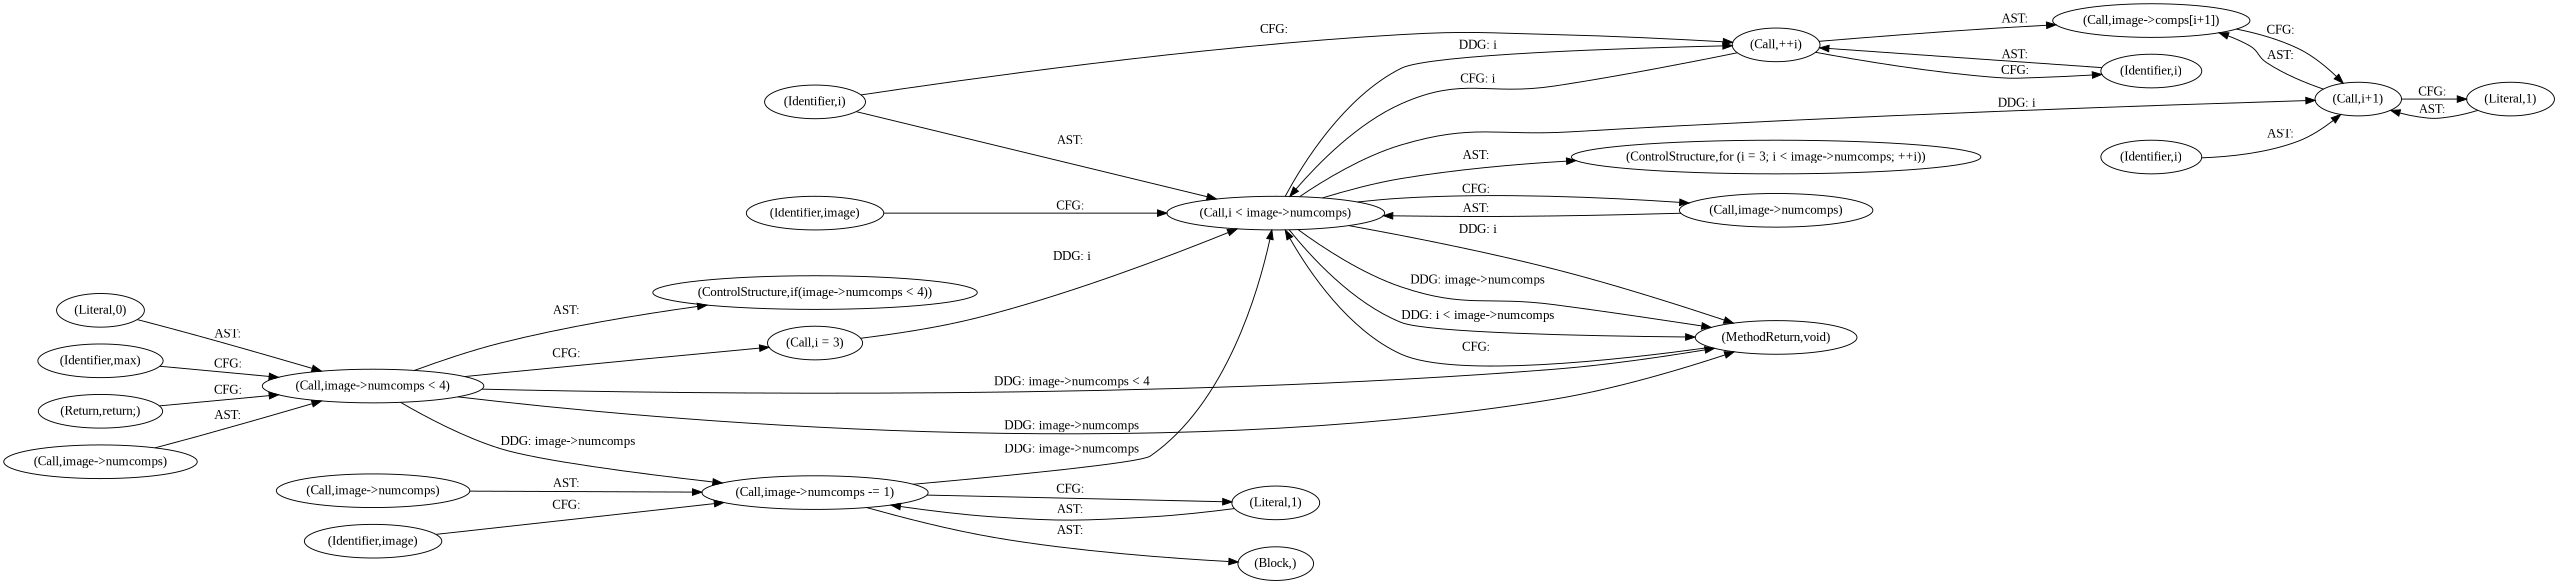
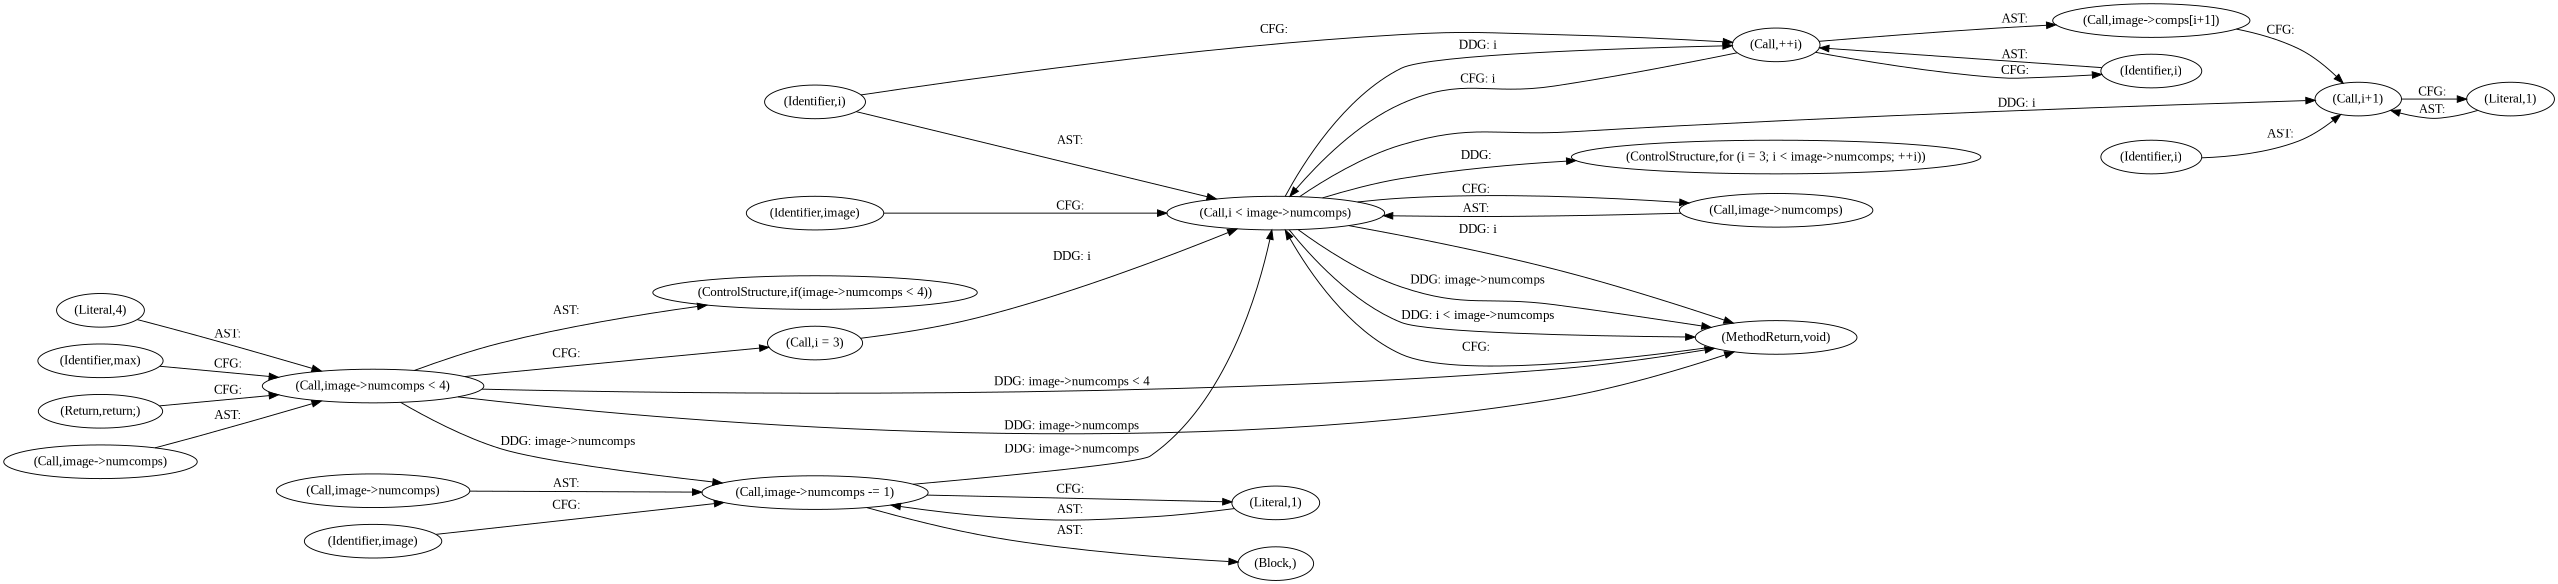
(2273, 67) -> none
(1478, 156) -> (1478, 156)
(100, 310) -> (100, 310)
